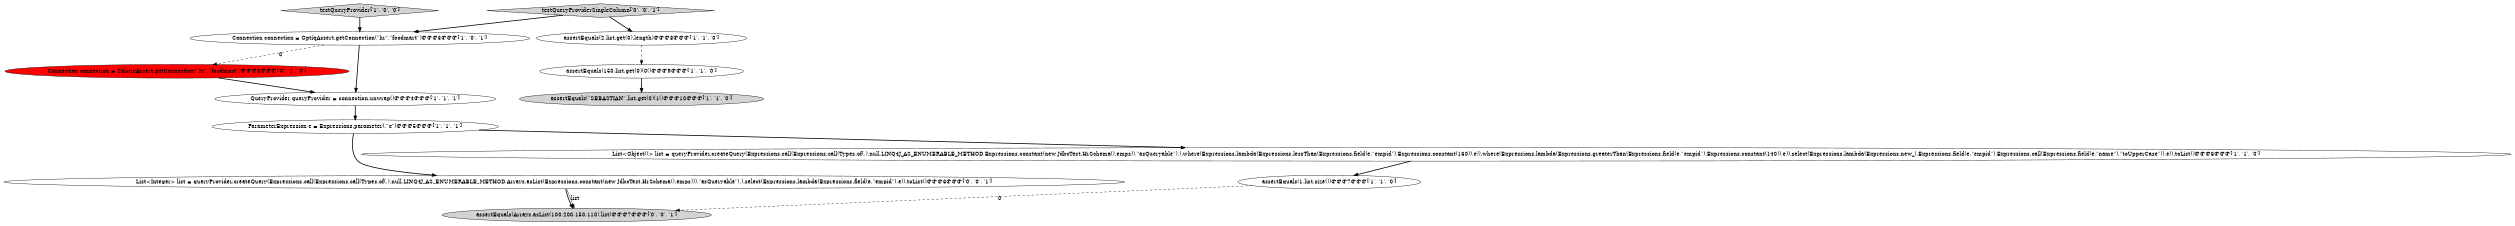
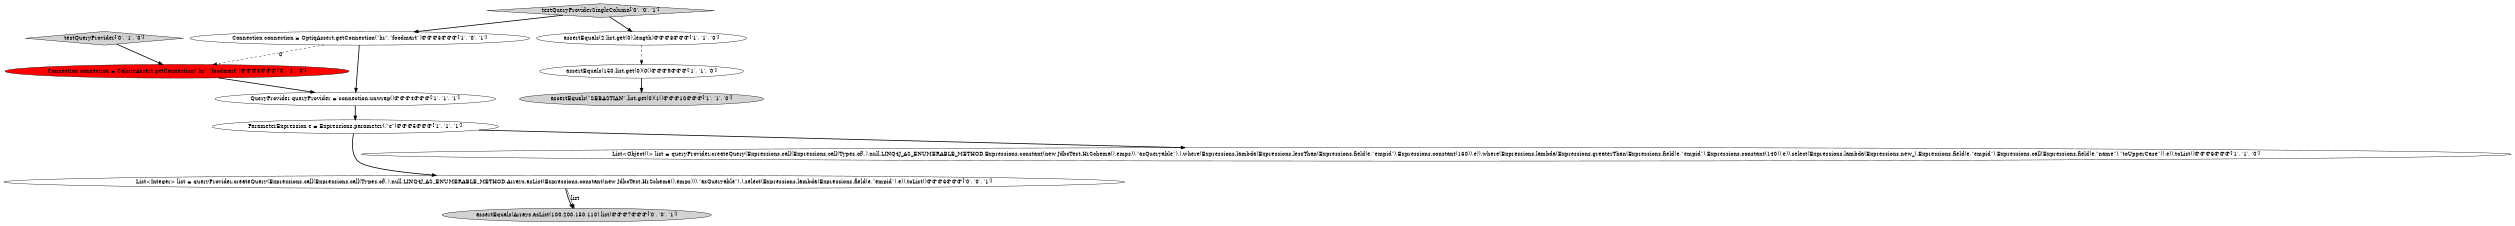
(360, 11) -> none
none -> (104, 38)
(1329, 182) -> none
